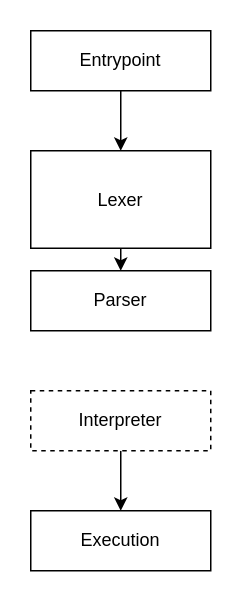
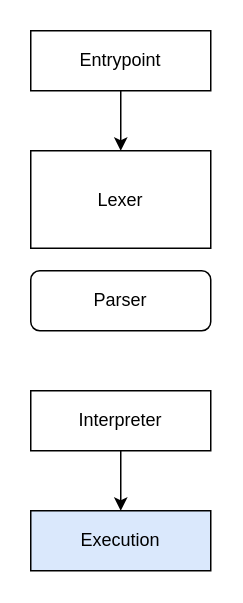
(121, 255) -> none
(121, 301) -> (121, 301)
(121, 421) -> (121, 421)
(121, 541) -> (121, 541)
